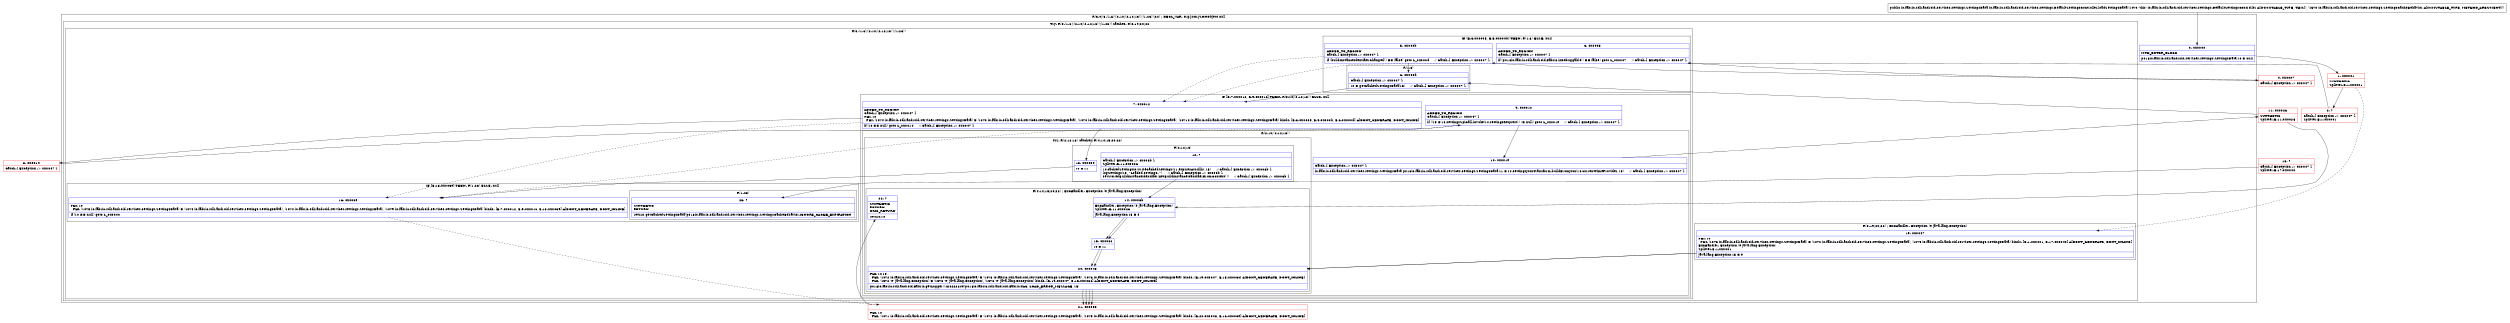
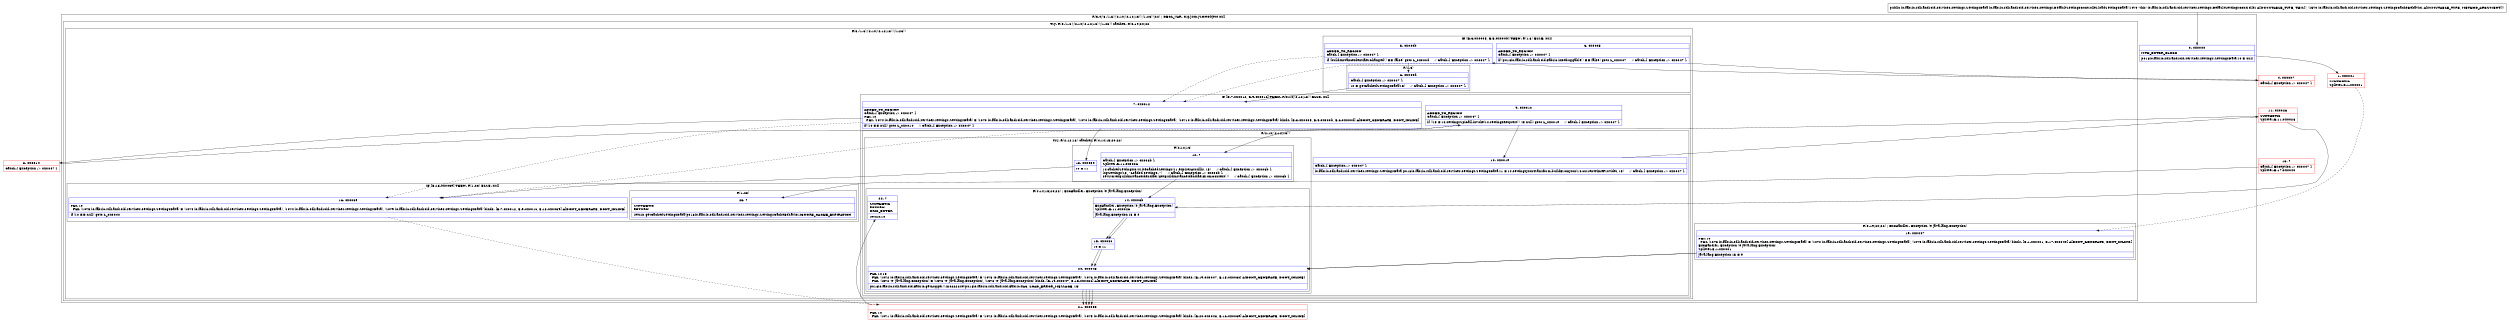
(1864, 99) -> (1741, 128)
(2330, 115) -> none
(883, 211) -> (881, 211)
